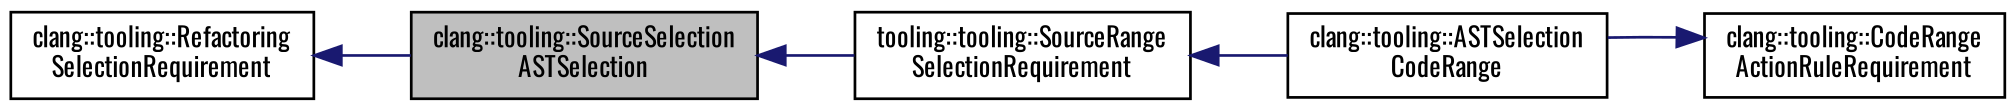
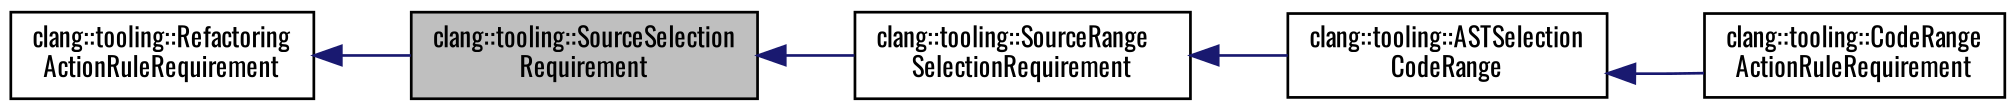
(1642, 37) -> (1670, 74)
(162, 55) -> (162, 55)
(584, 55) -> (584, 55)
(1023, 55) -> (1023, 55)
